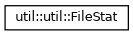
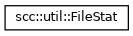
(67, 18) -> (67, 18)
